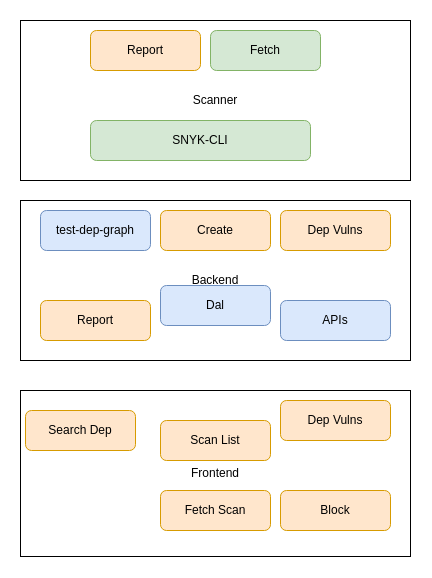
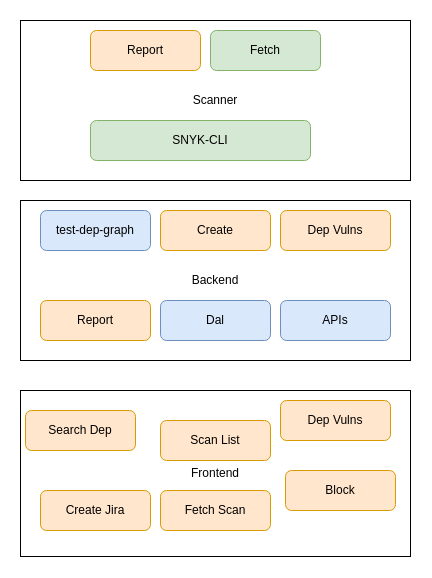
(216, 306) -> (216, 321)
none -> (96, 511)
(336, 511) -> (341, 491)
